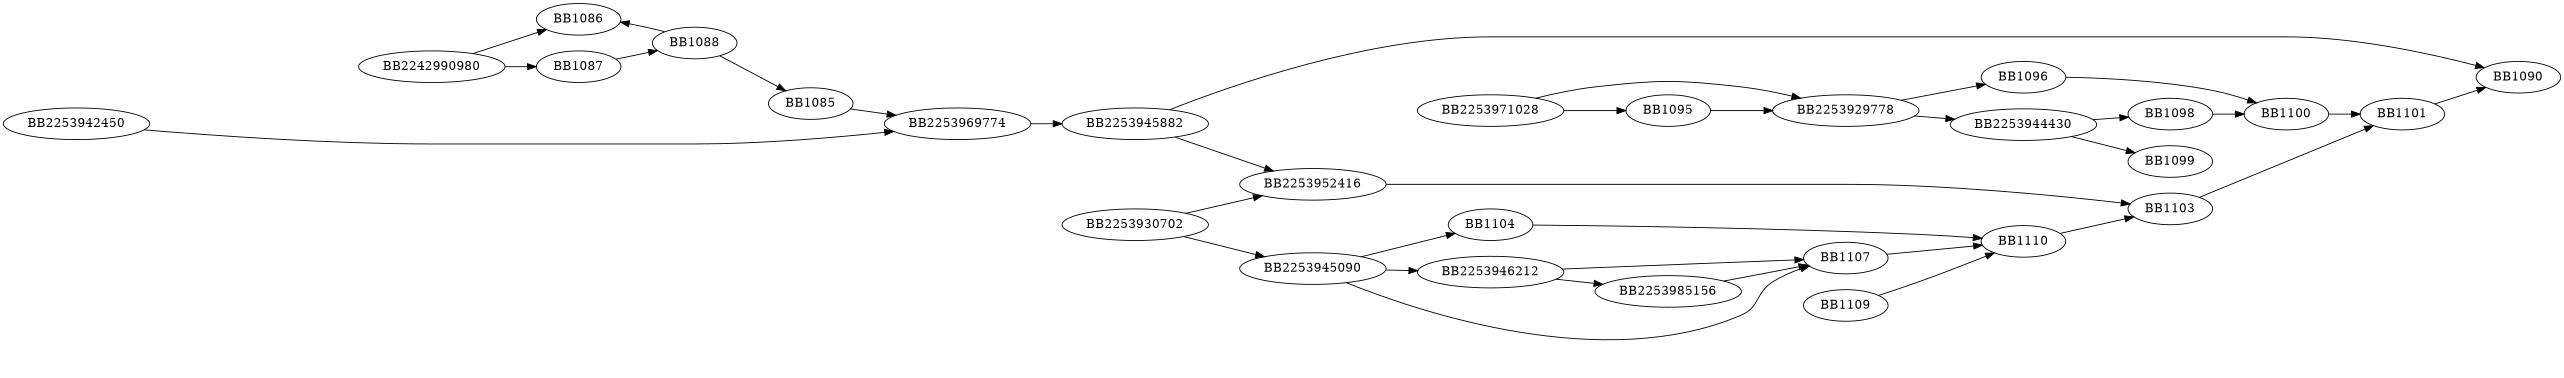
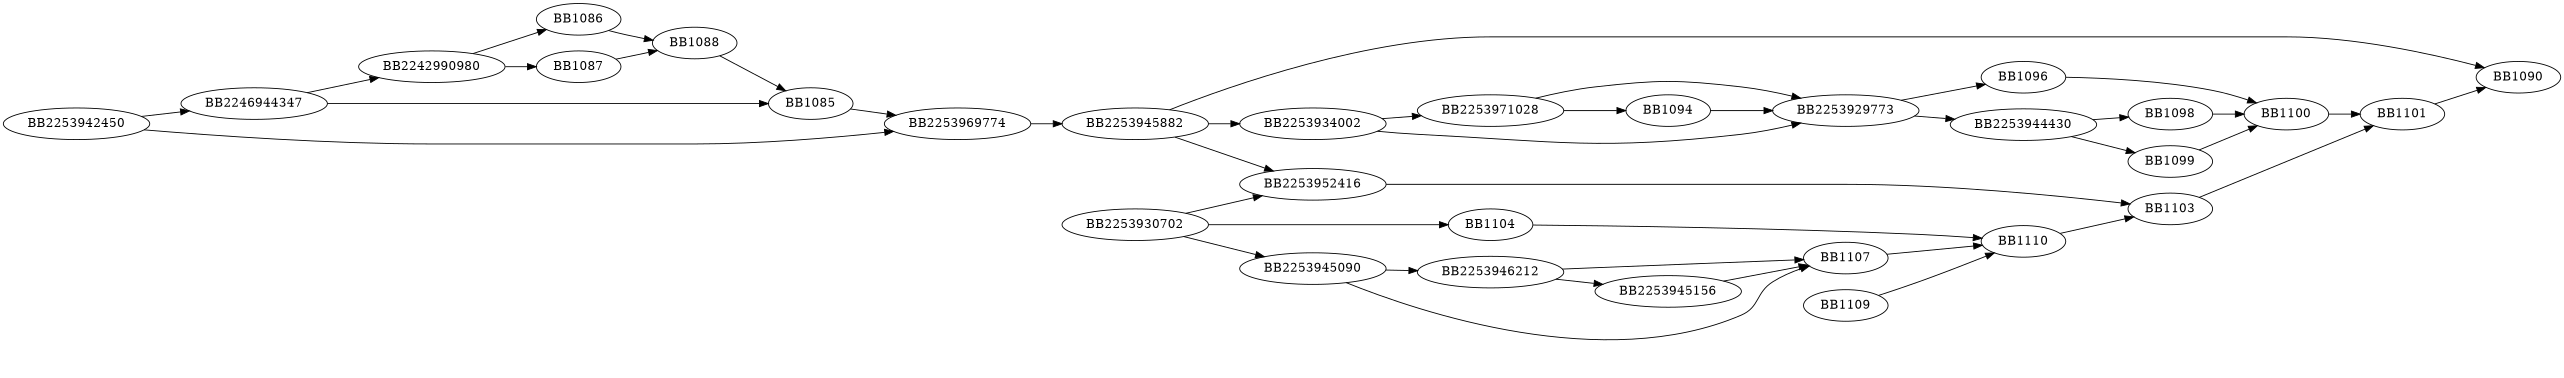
(647, 27) -> (626, 35)
none -> (254, 104)
(1668, 111) -> (1668, 111)
(1846, 111) -> (1846, 111)
none -> (1313, 124)
none -> (2224, 140)
(1404, 246) -> (1324, 225)
(1668, 291) -> (1668, 291)
